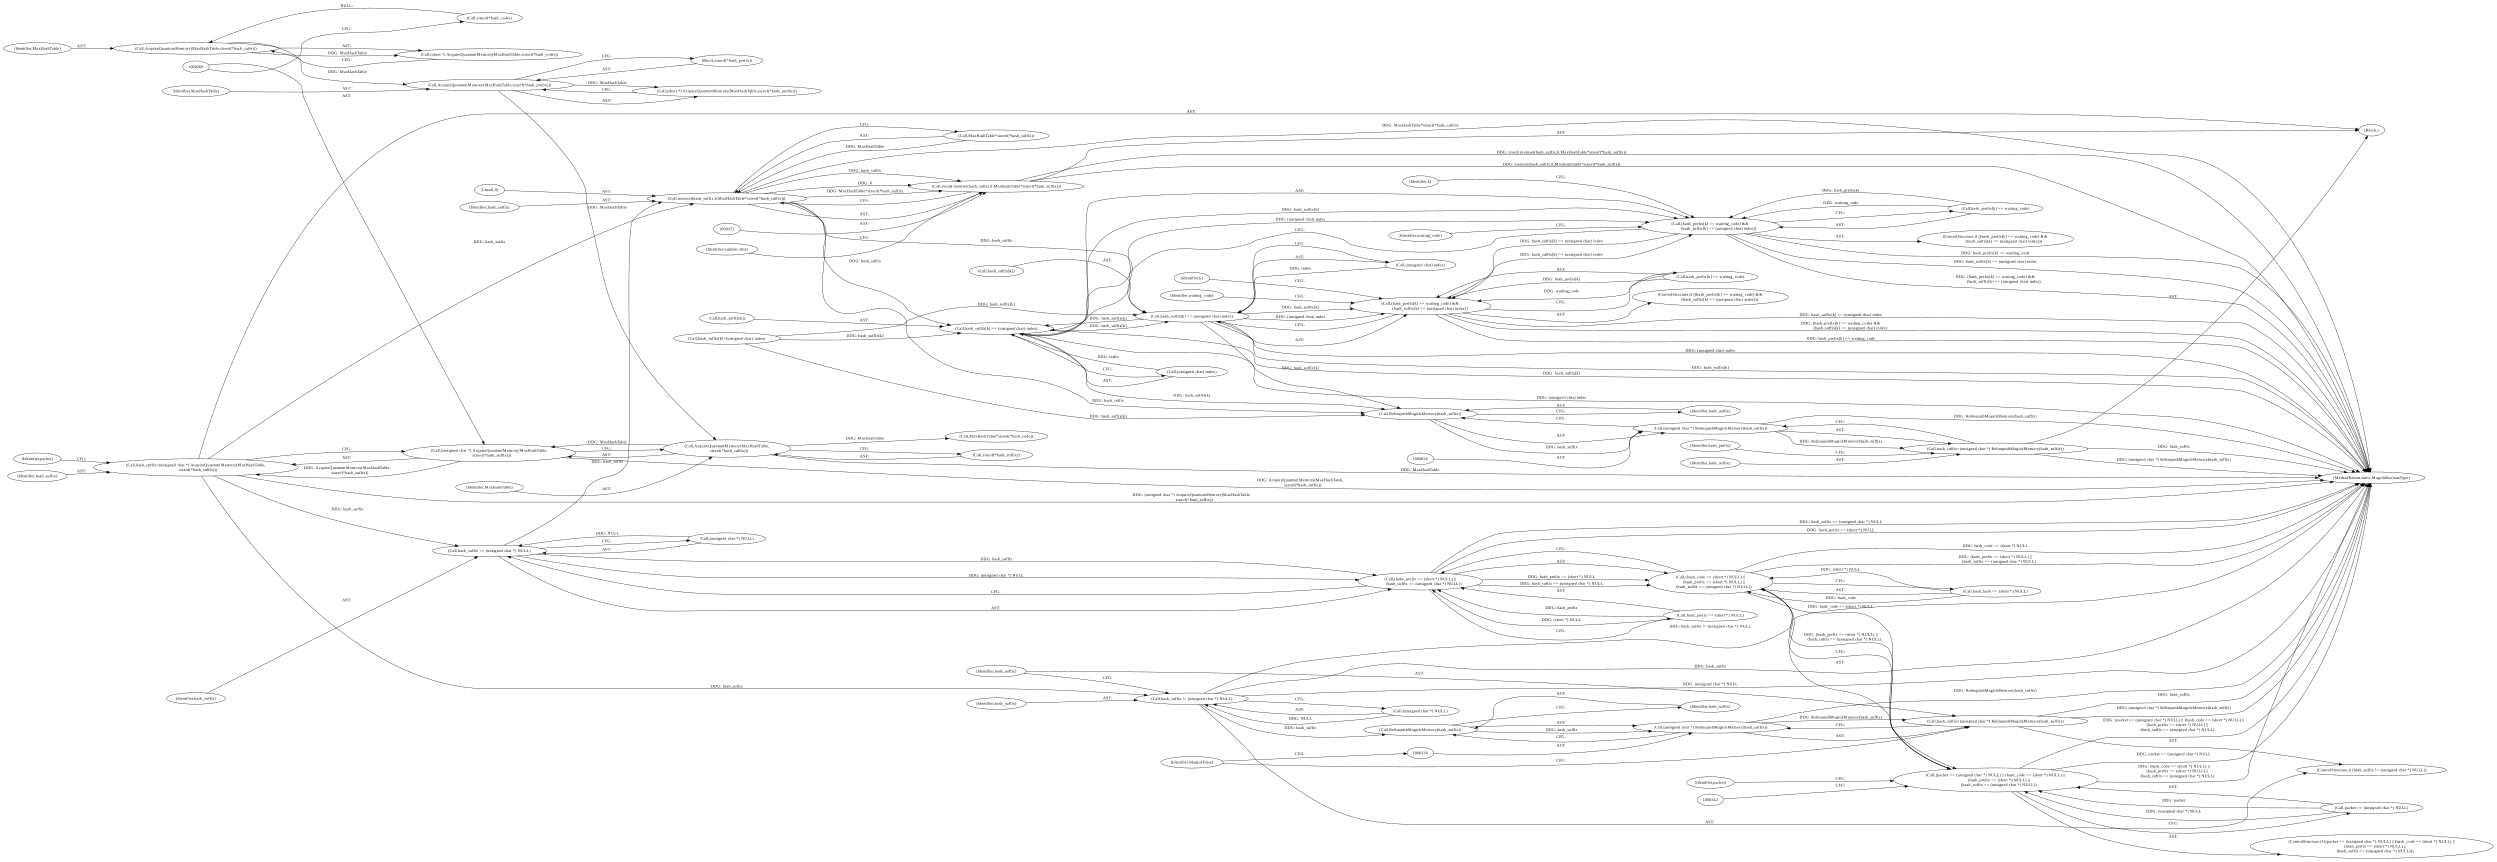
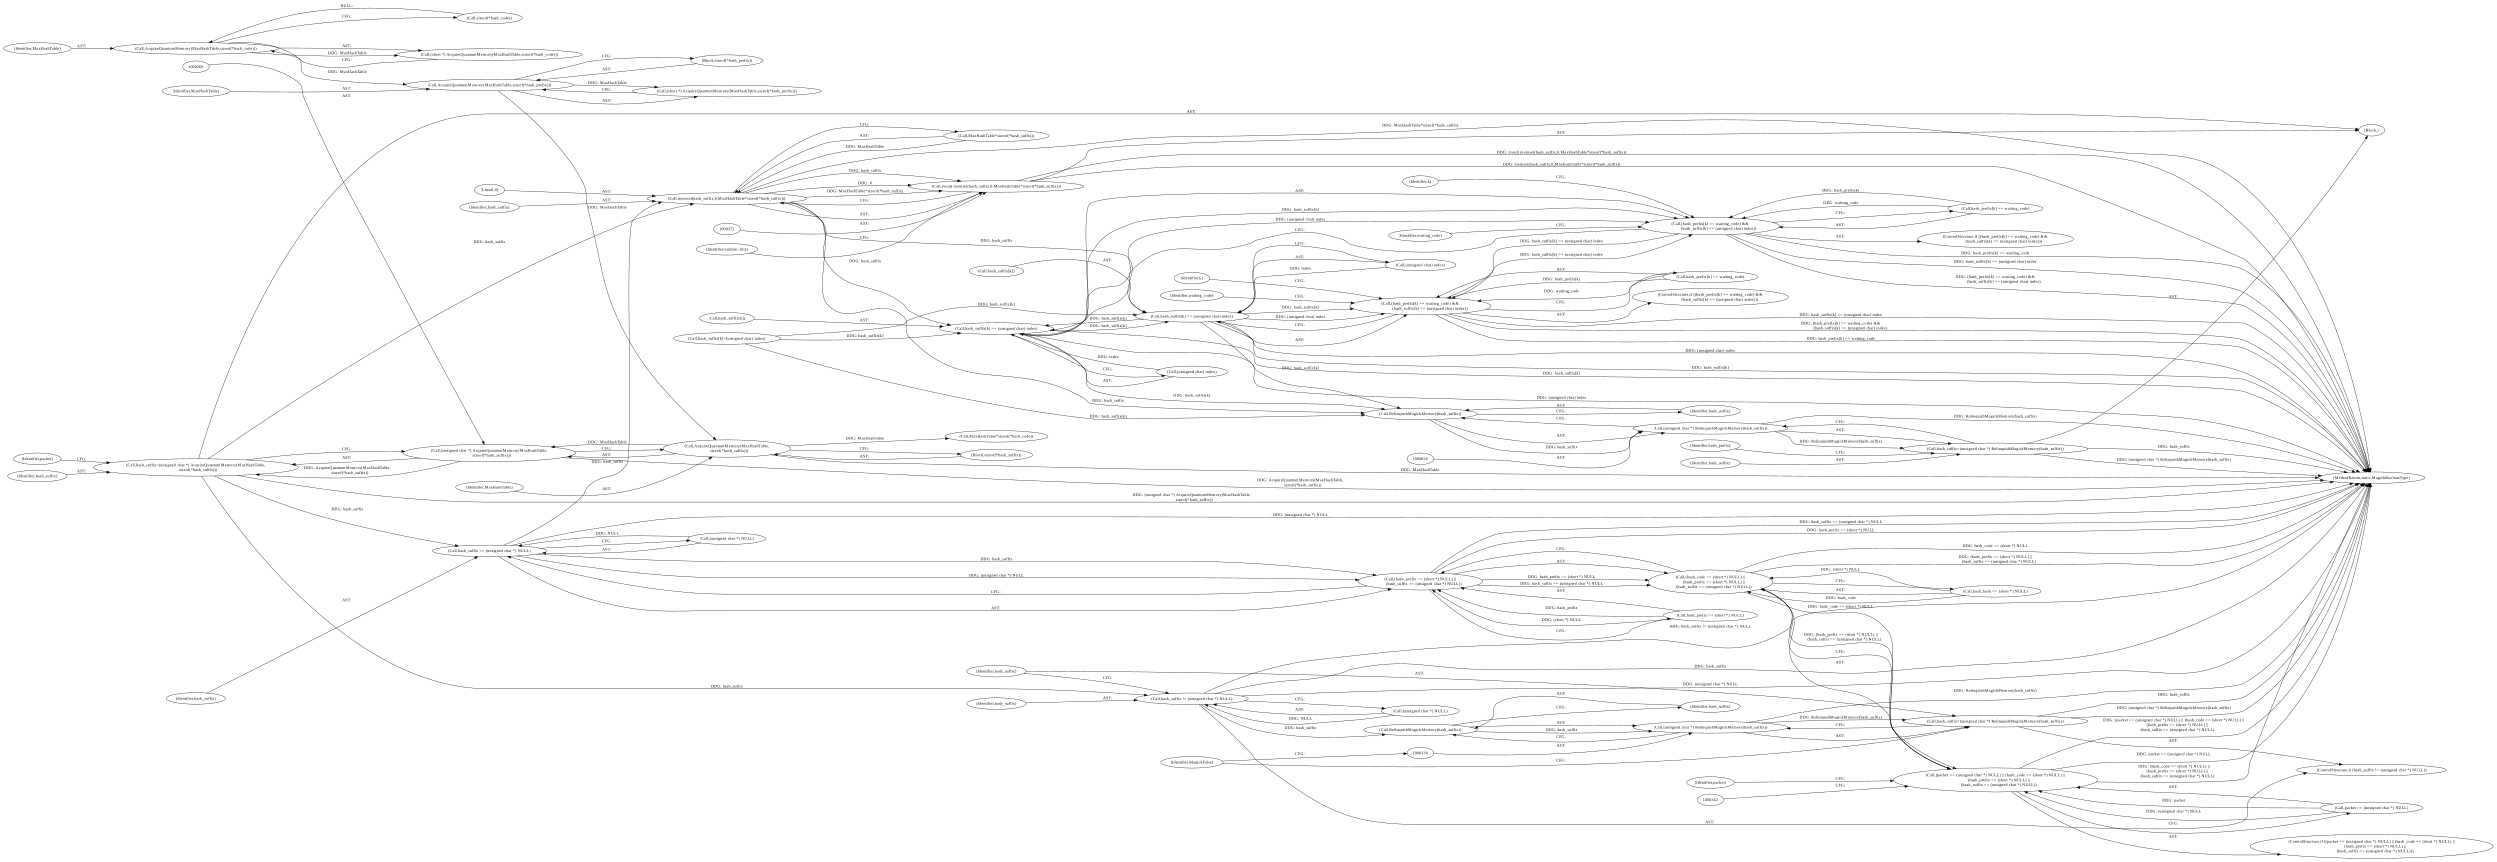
(327, 35) -> (334, 22)
(996, 455) -> (996, 455)
none -> (1431, 517)
